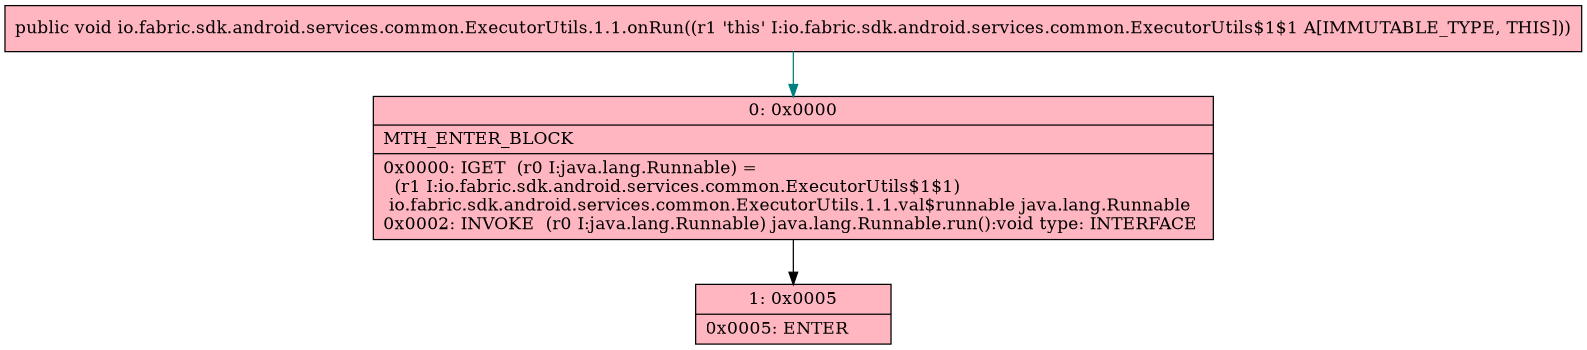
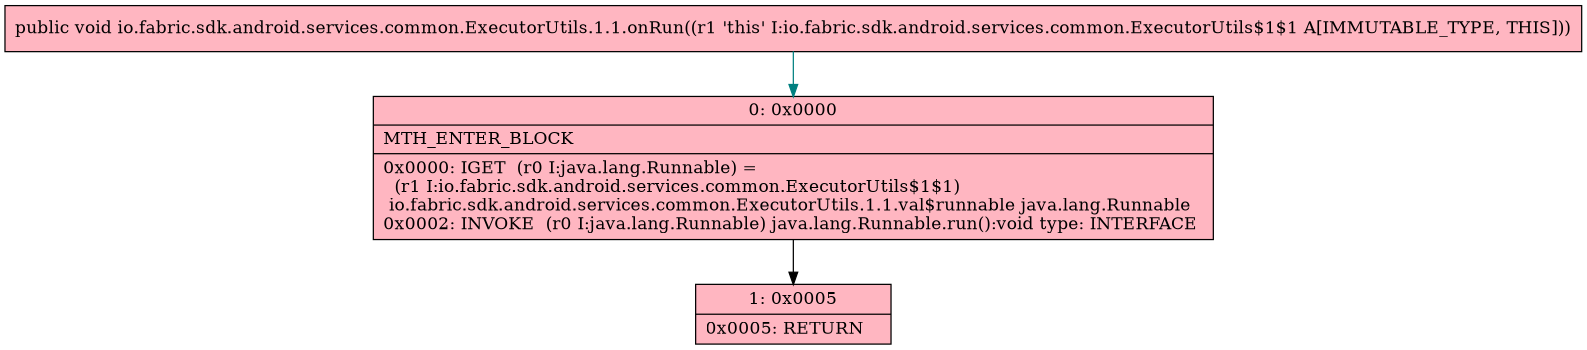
(786, 329) -> (793, 329)
